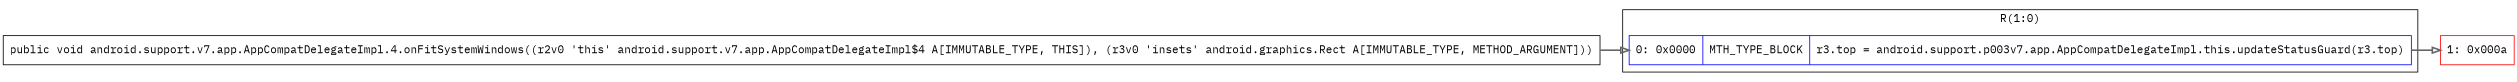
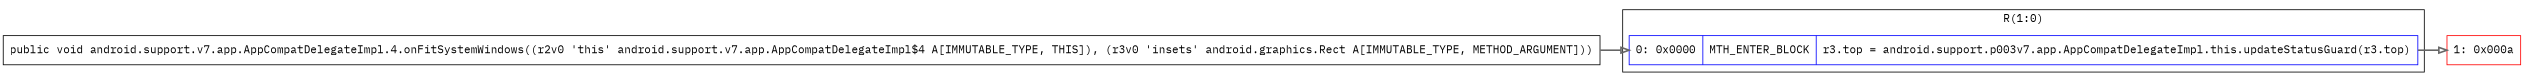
(1756, 50) -> (1760, 50)
